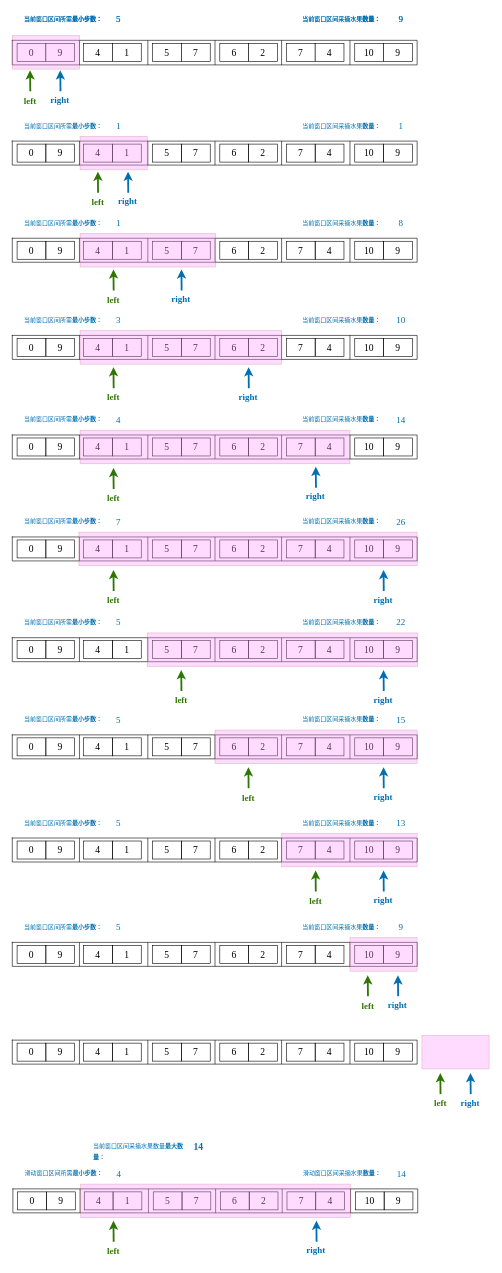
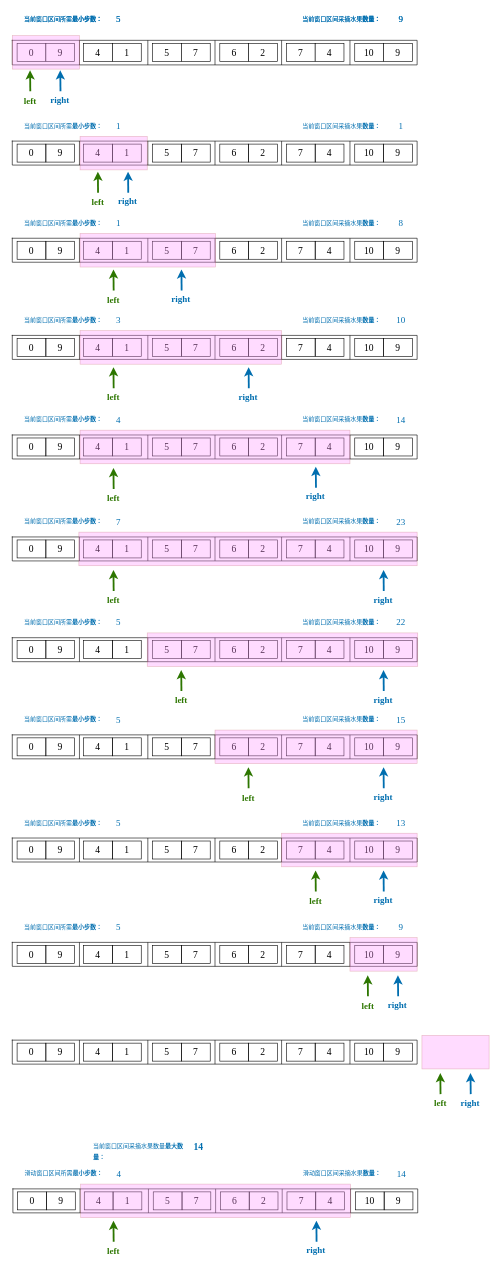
(401, 521) -> (401, 521)
